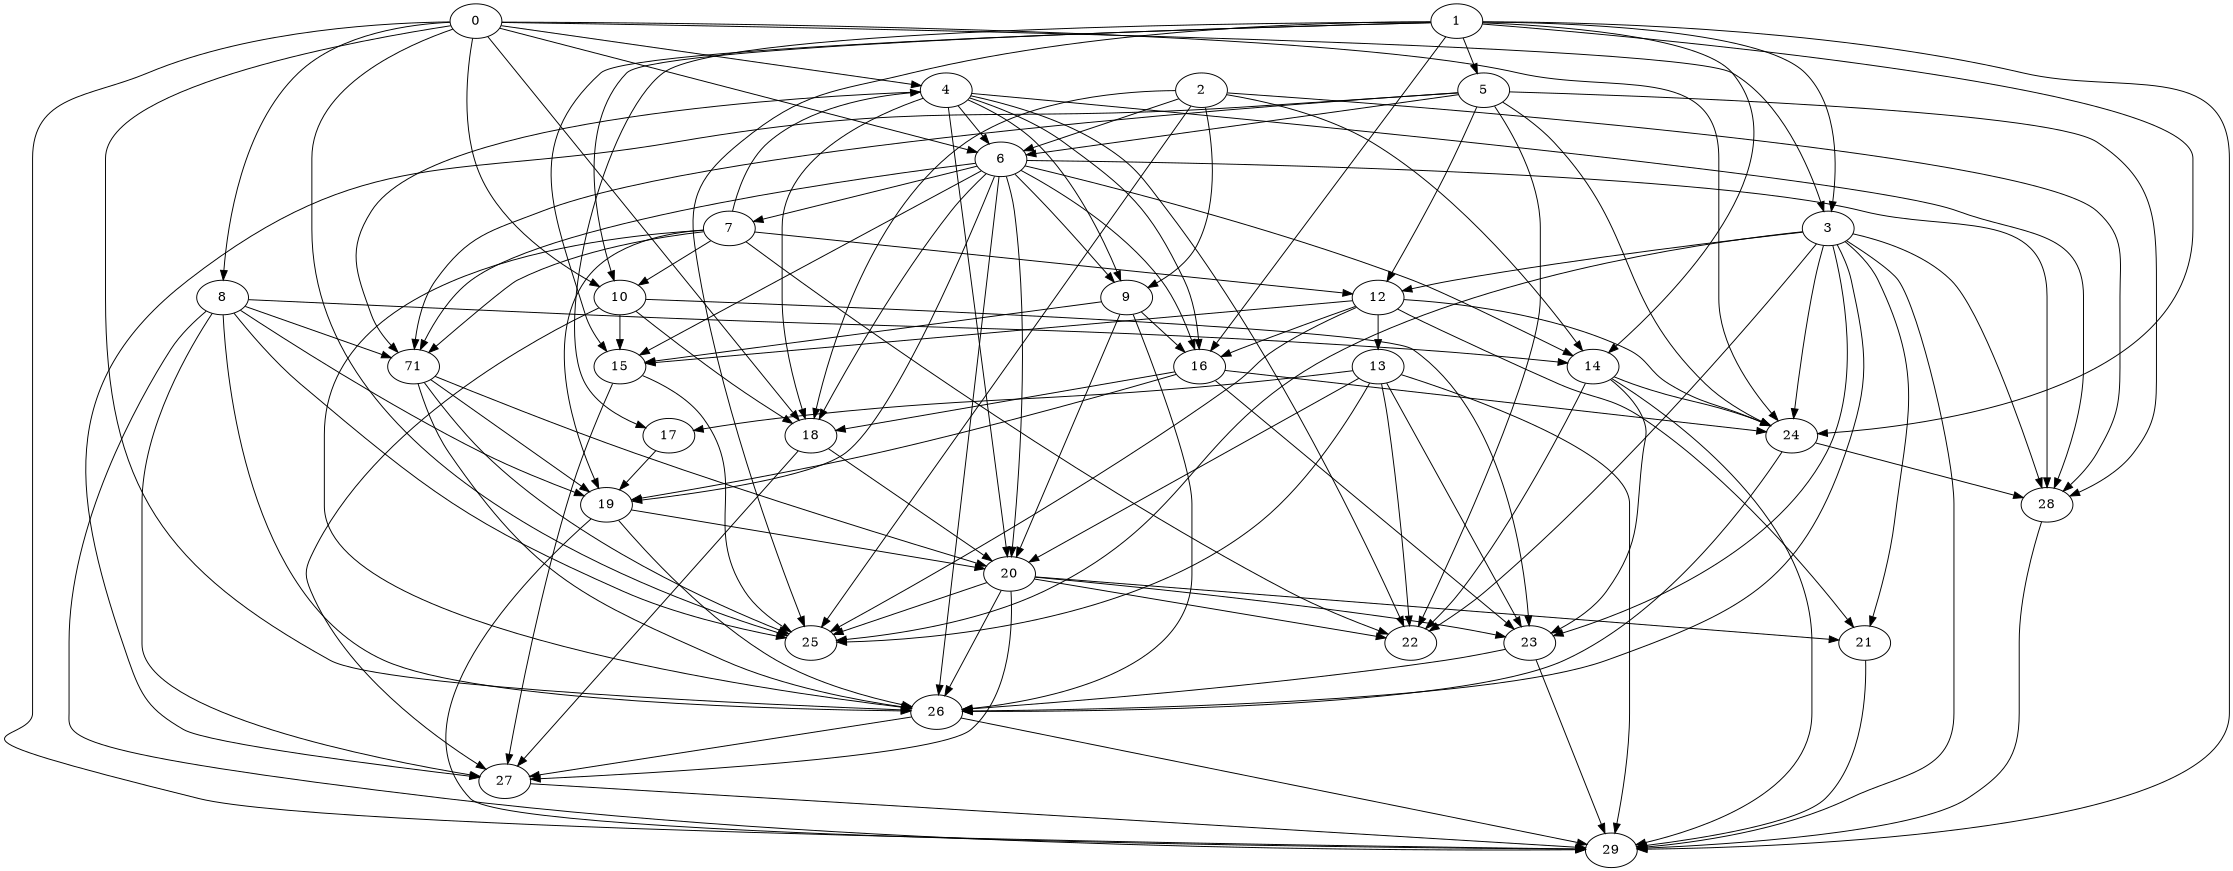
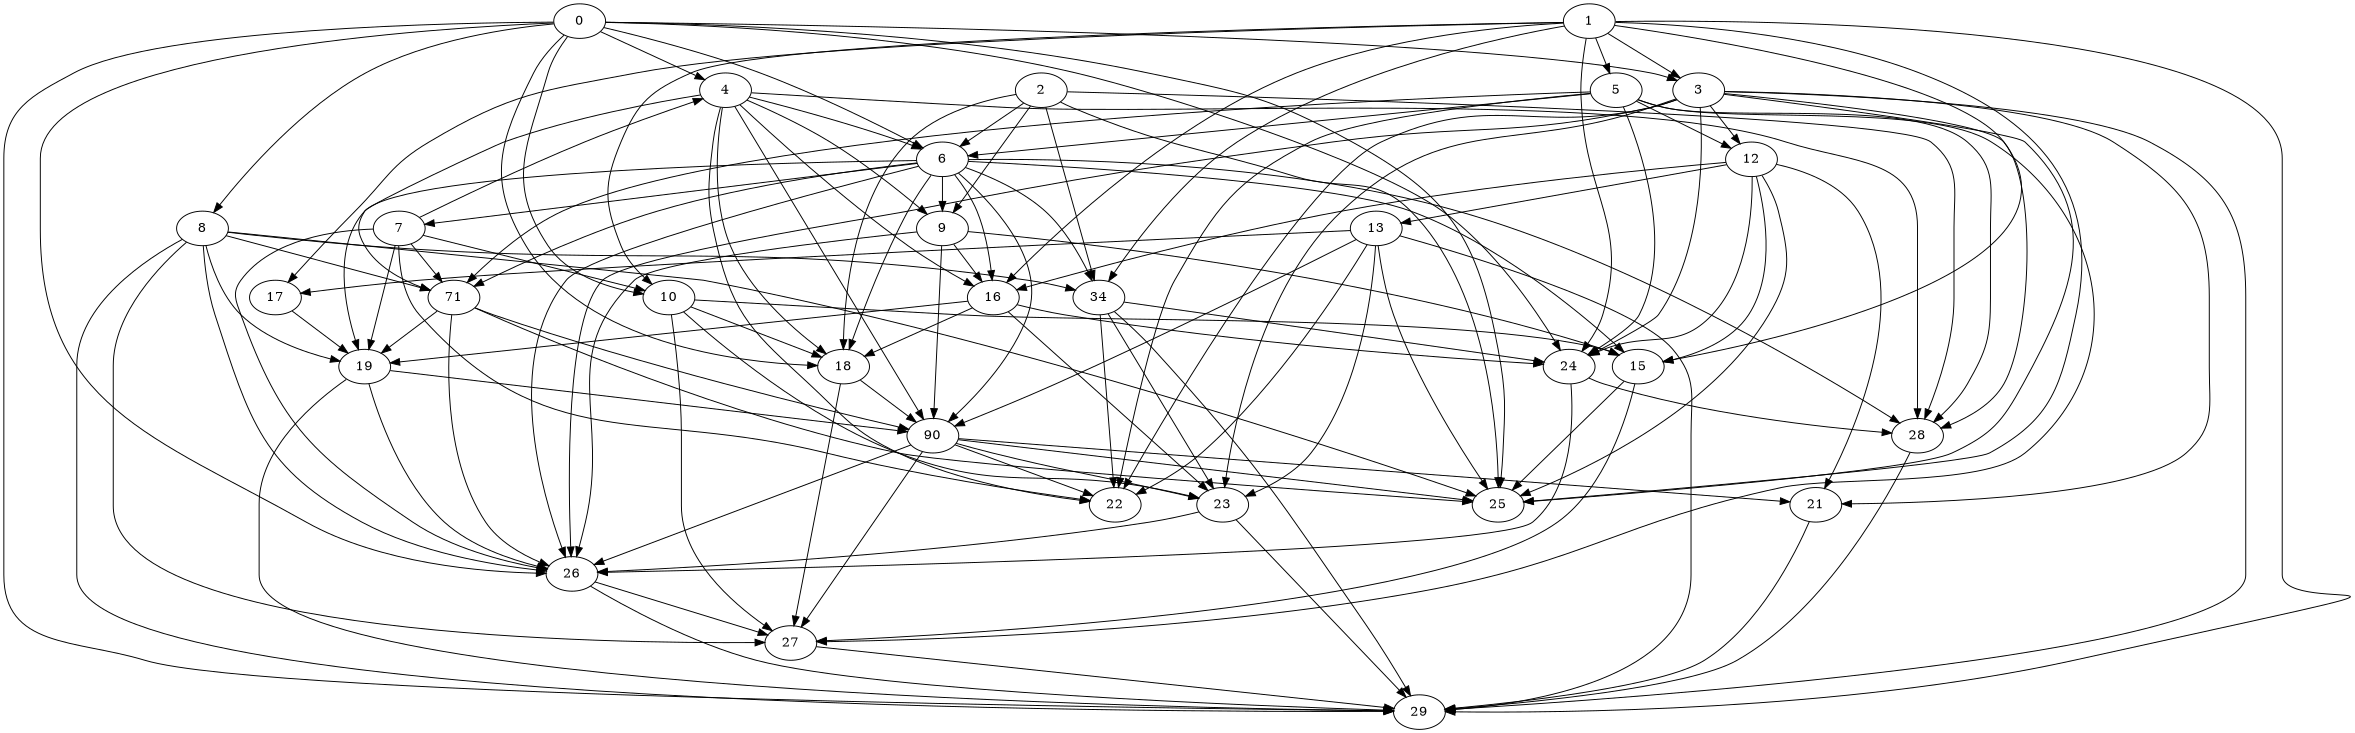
(1049, 262) -> none
(1593, 367) -> (1099, 298)
(1010, 574) -> (933, 436)
